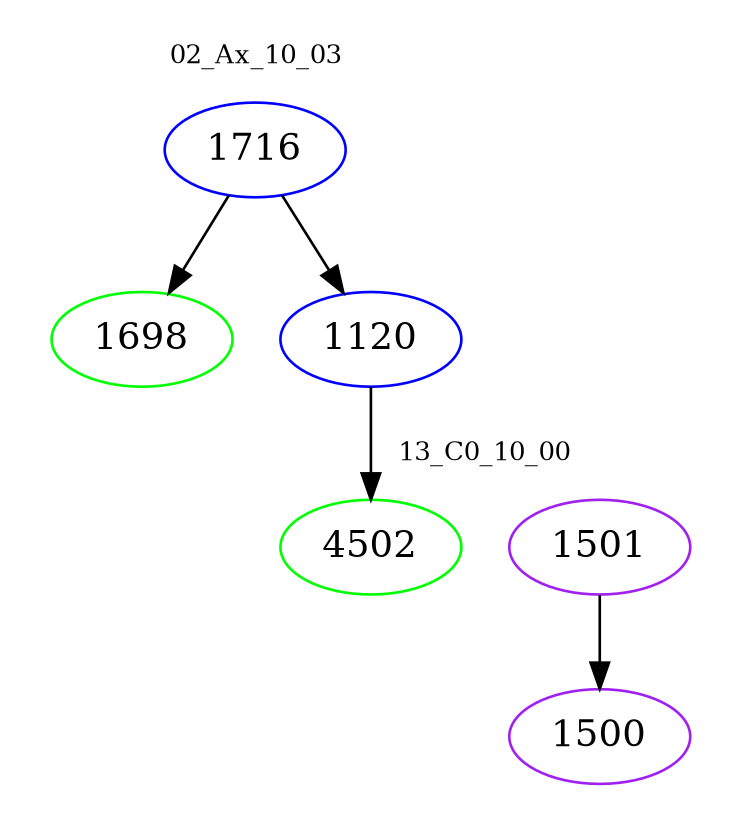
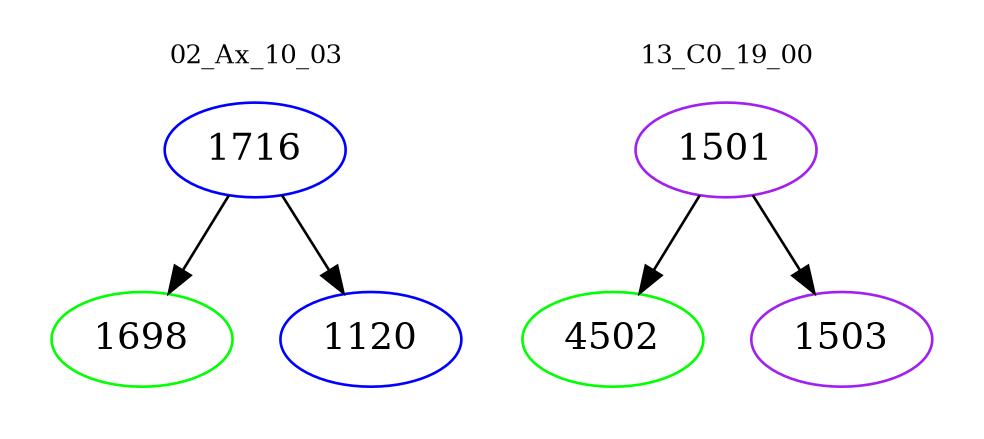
(371, 445) -> (677, 233)
(485, 454) -> (727, 57)
(600, 737) -> (842, 339)
